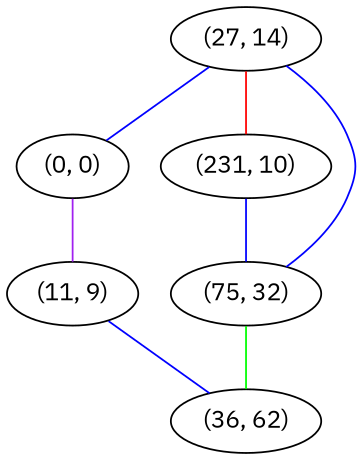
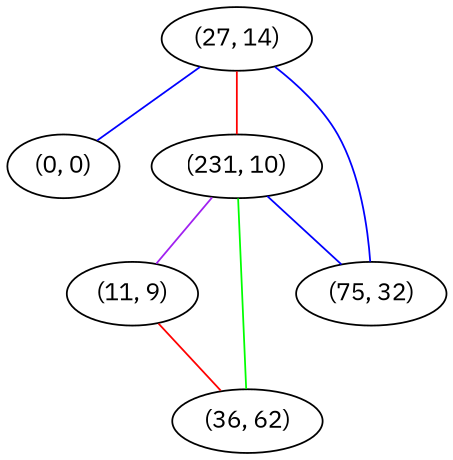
(73, 230) -> (184, 231)
(159, 357) -> (190, 357)
(246, 358) -> (242, 294)
